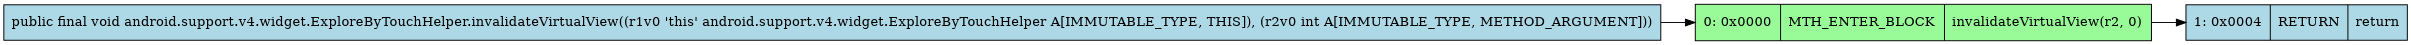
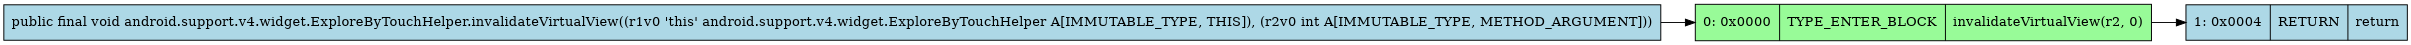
(1862, 22) -> (1863, 22)
